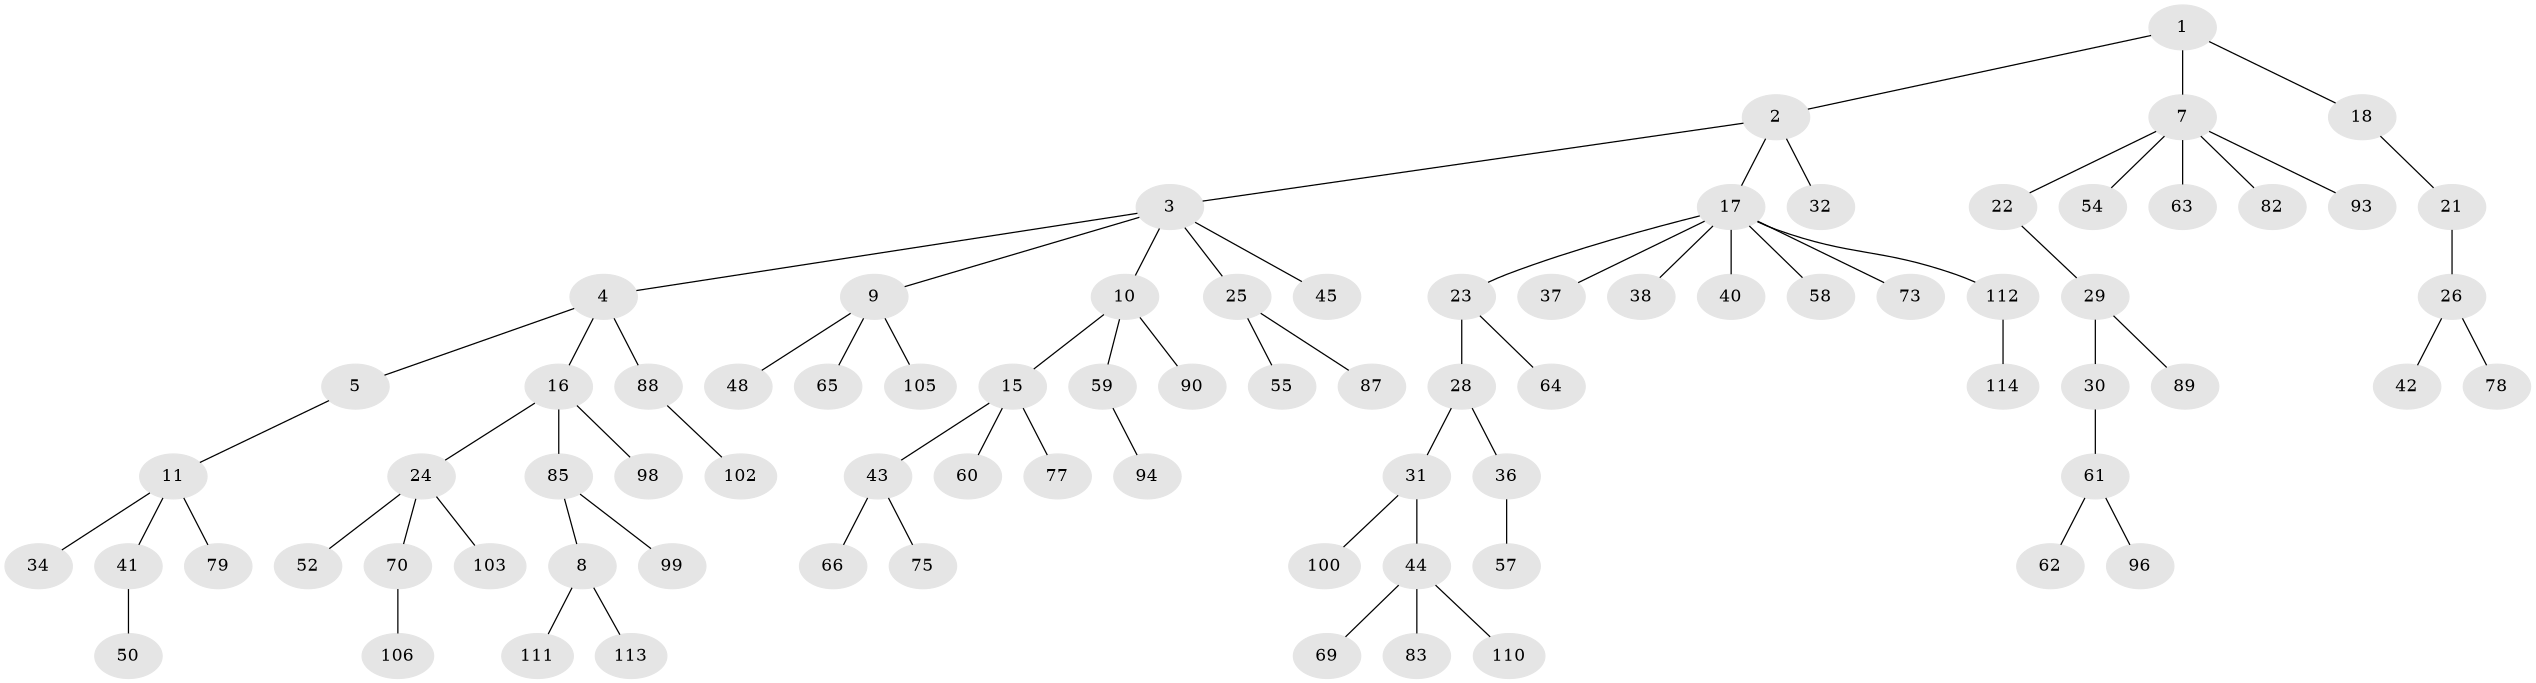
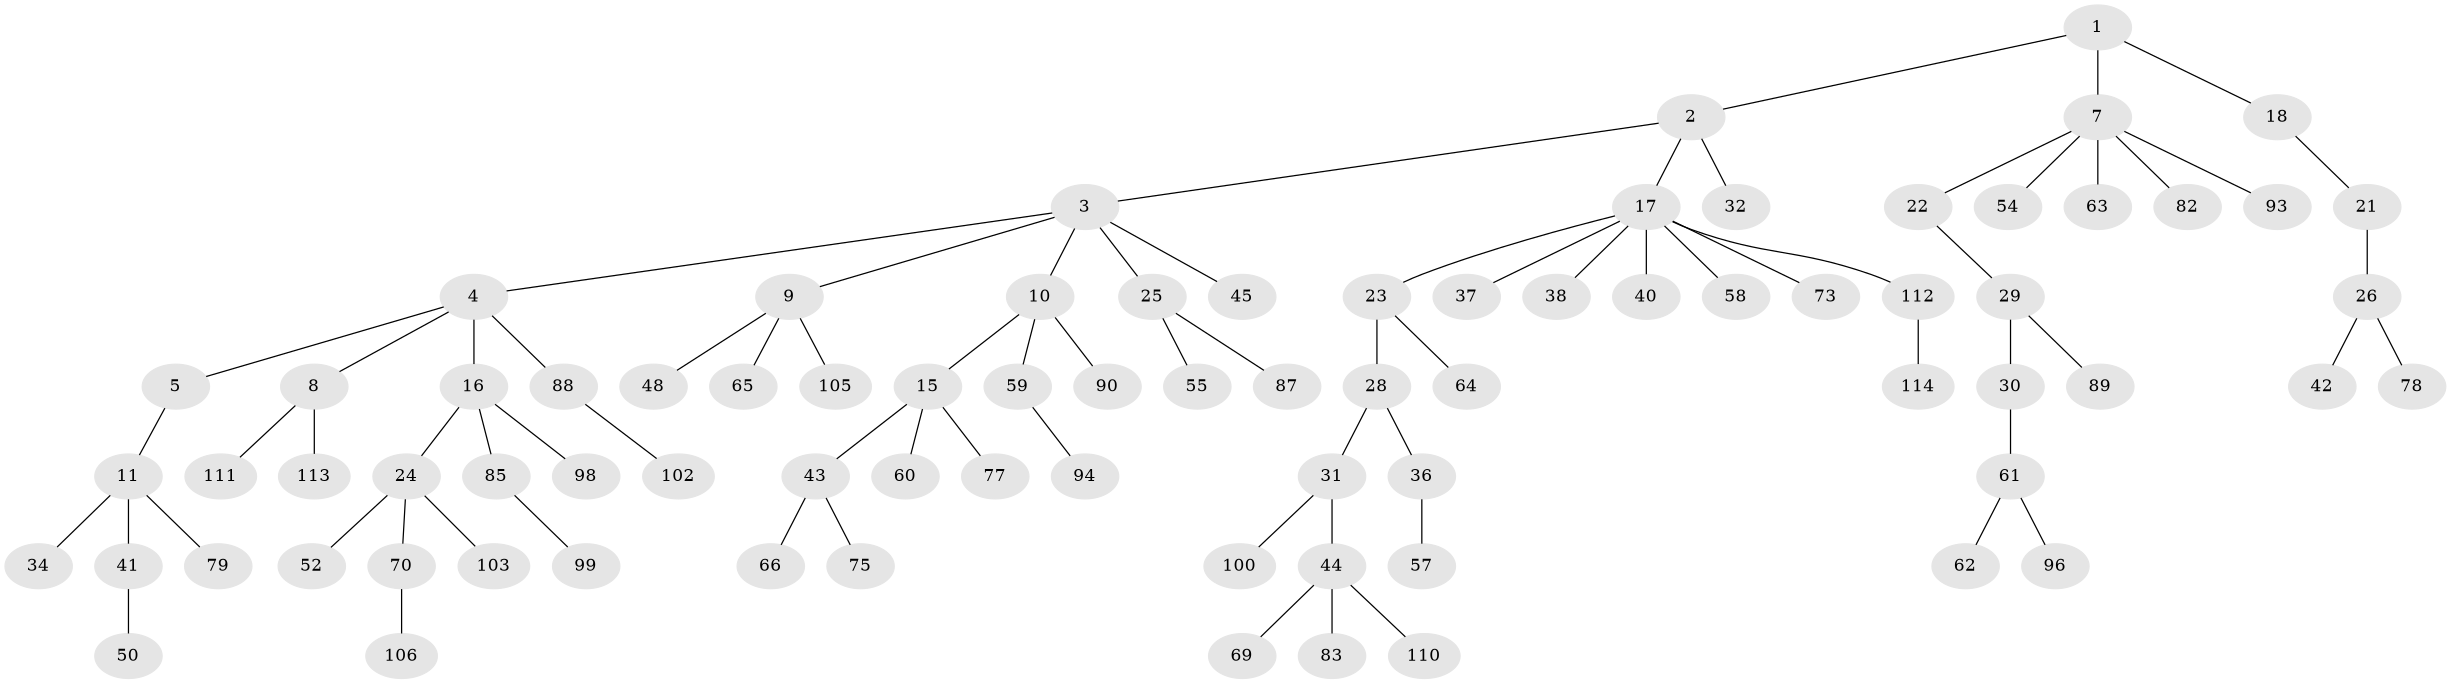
(571, 521) -> (394, 342)
